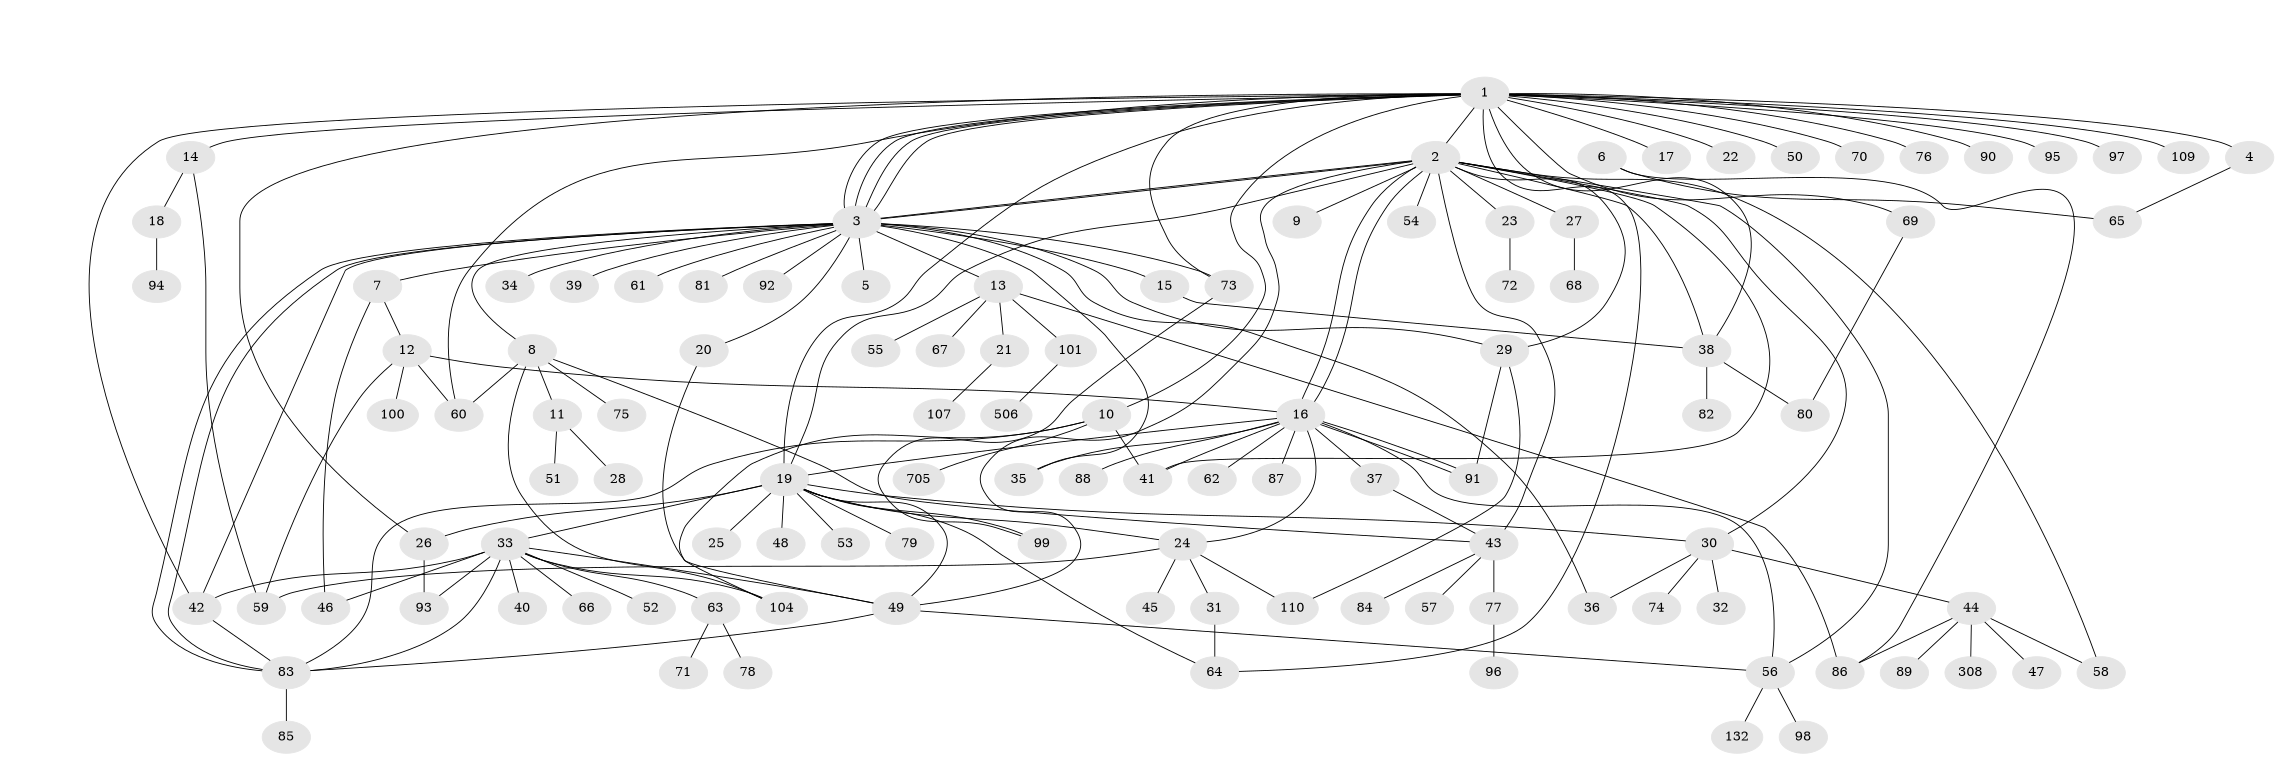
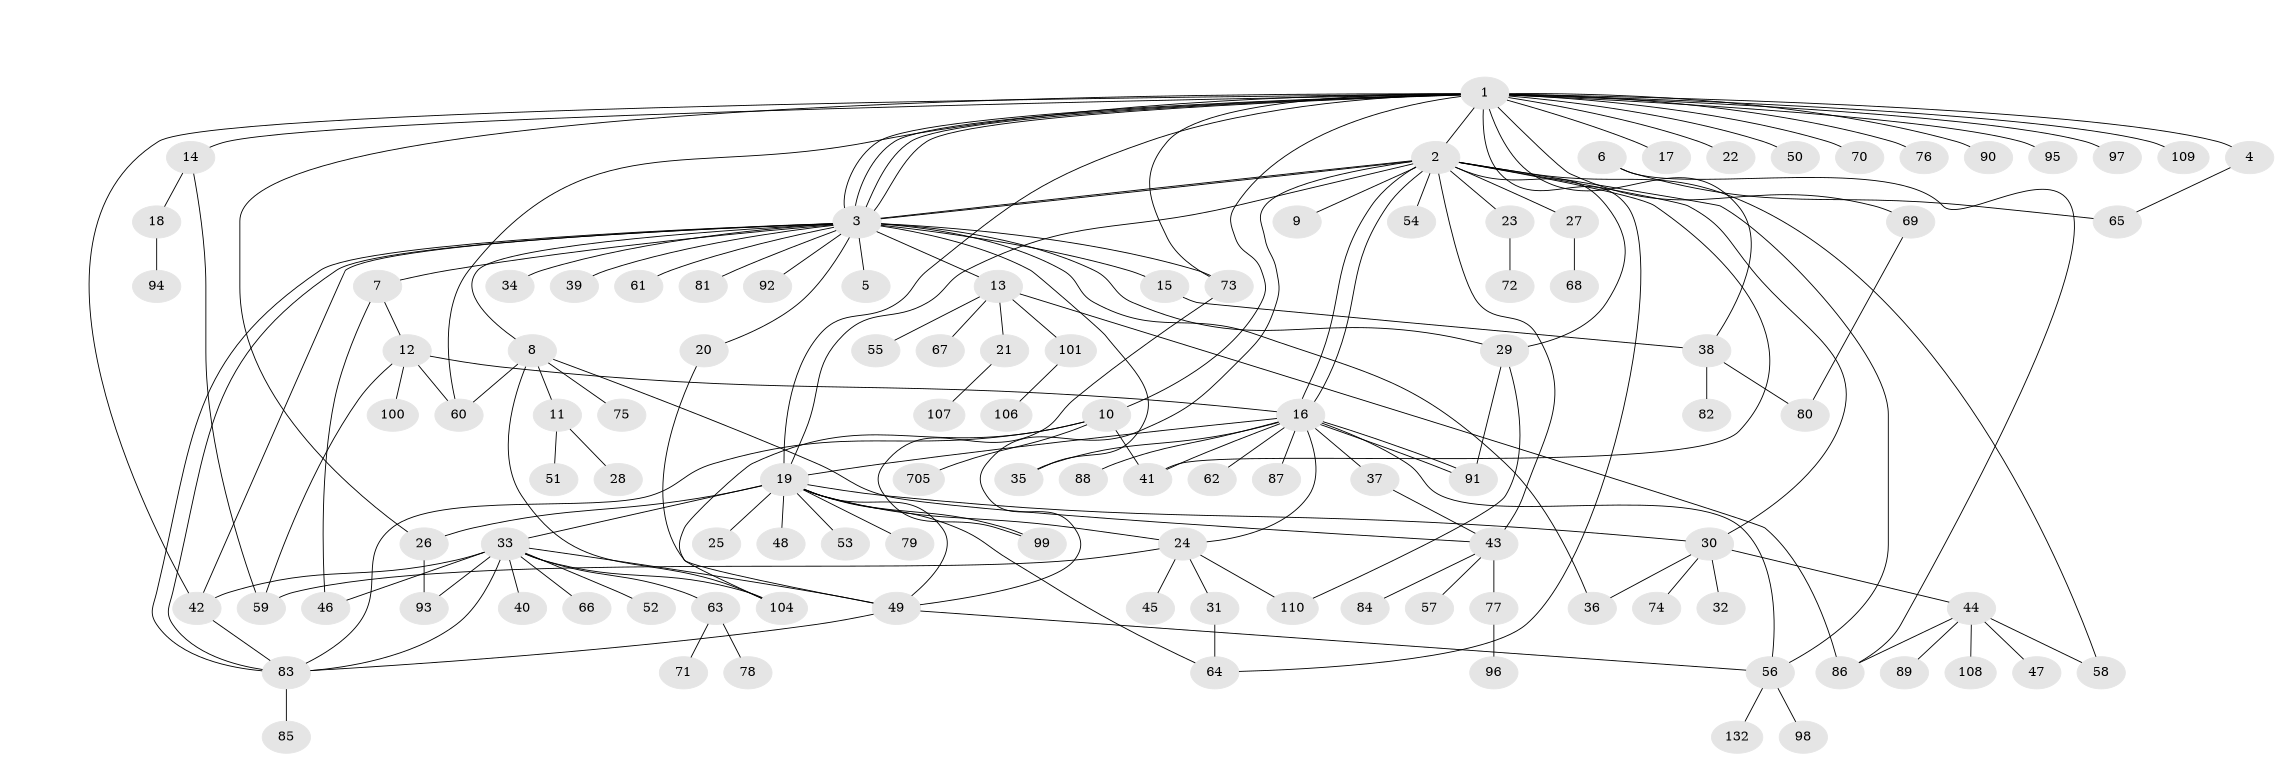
(1609, 200) -> none
(1006, 415) -> (1006, 415)
(1971, 673) -> (1971, 673)
